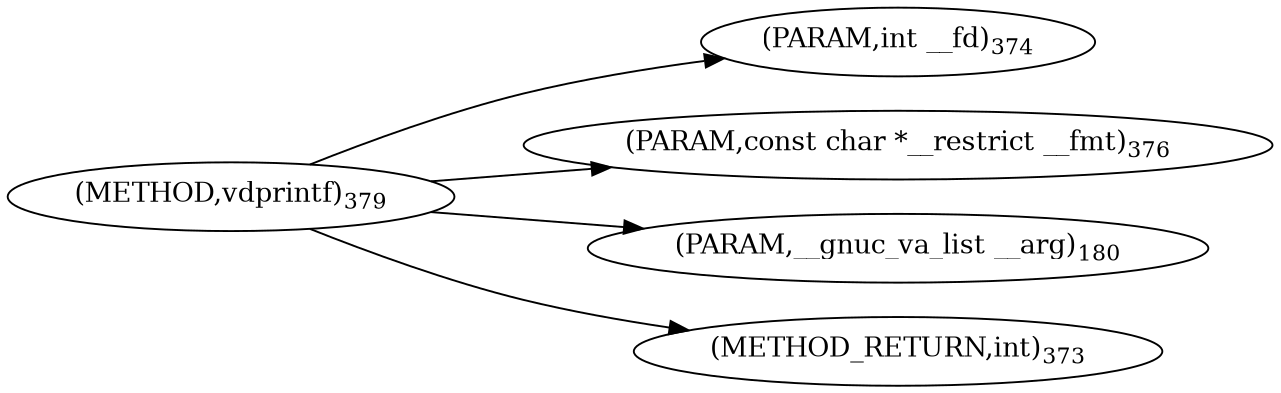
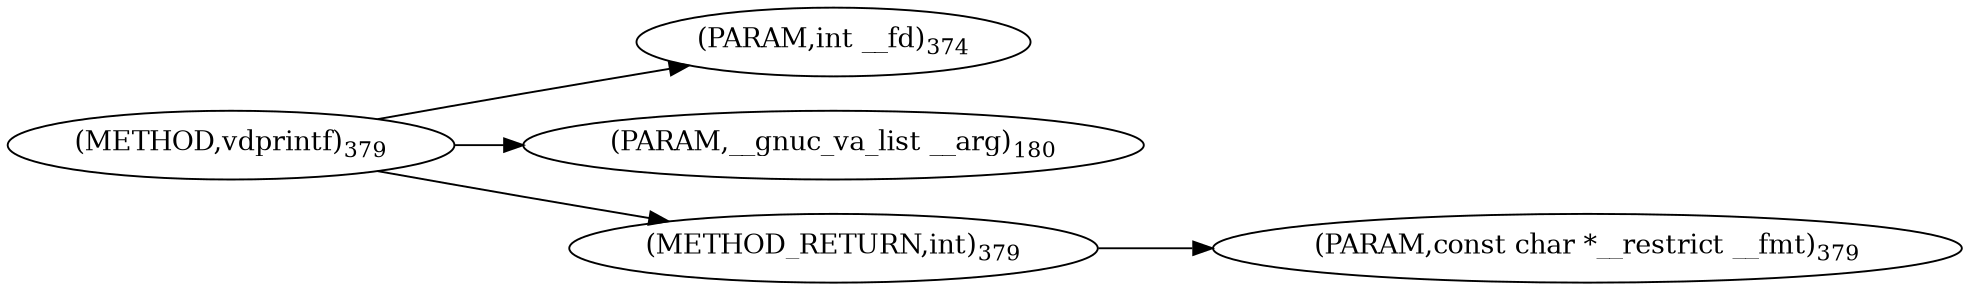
(1149, 142) -> (1839, 245)
(511, 175) -> (1145, 248)
(1064, 349) -> (1000, 245)
